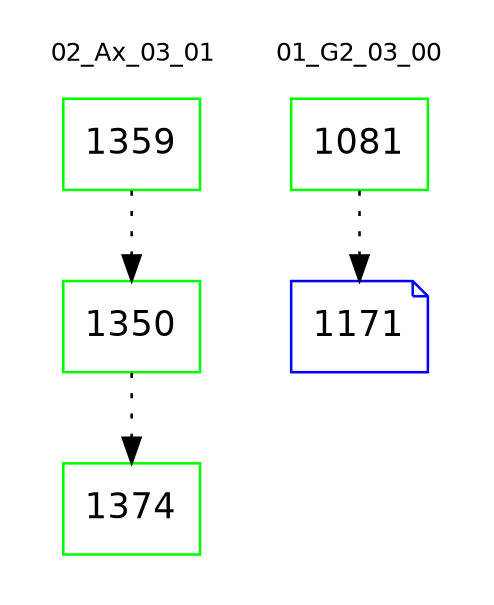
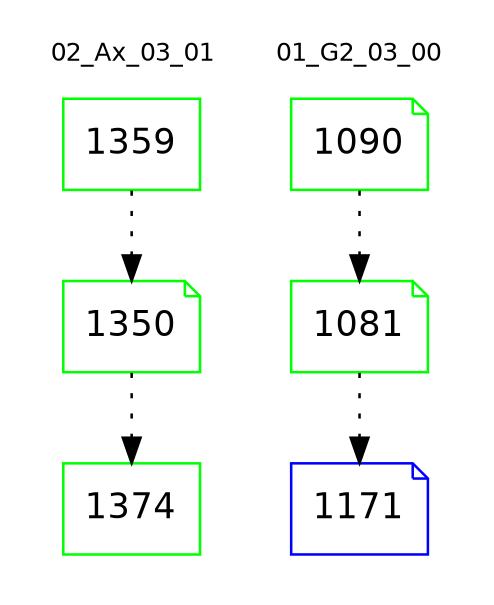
(360, 144) -> (360, 327)
none -> (360, 144)
(132, 327) -> (132, 327)
